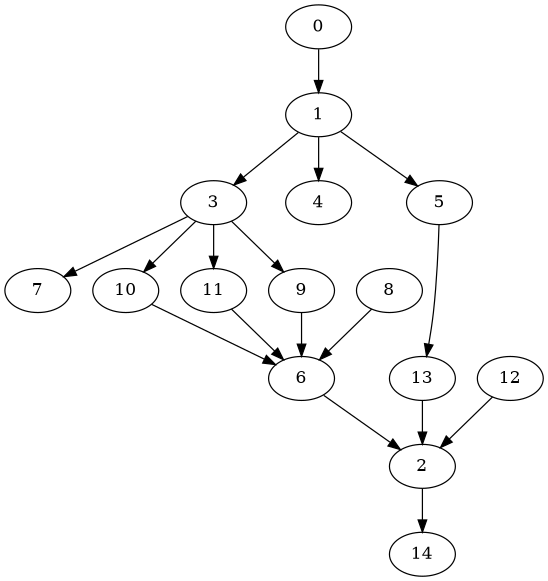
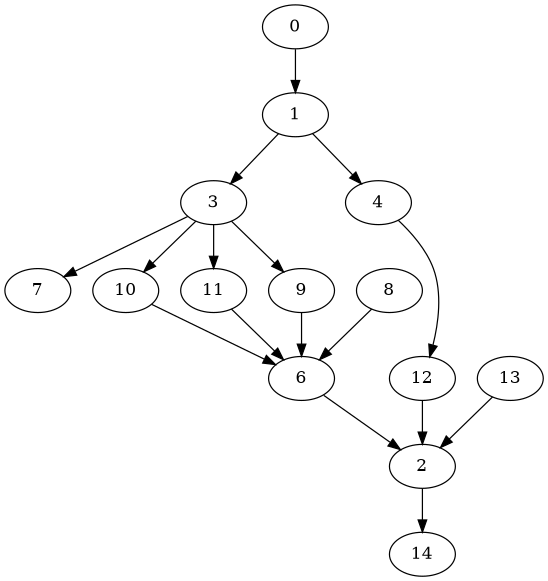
(440, 203) -> none
none -> (436, 277)
